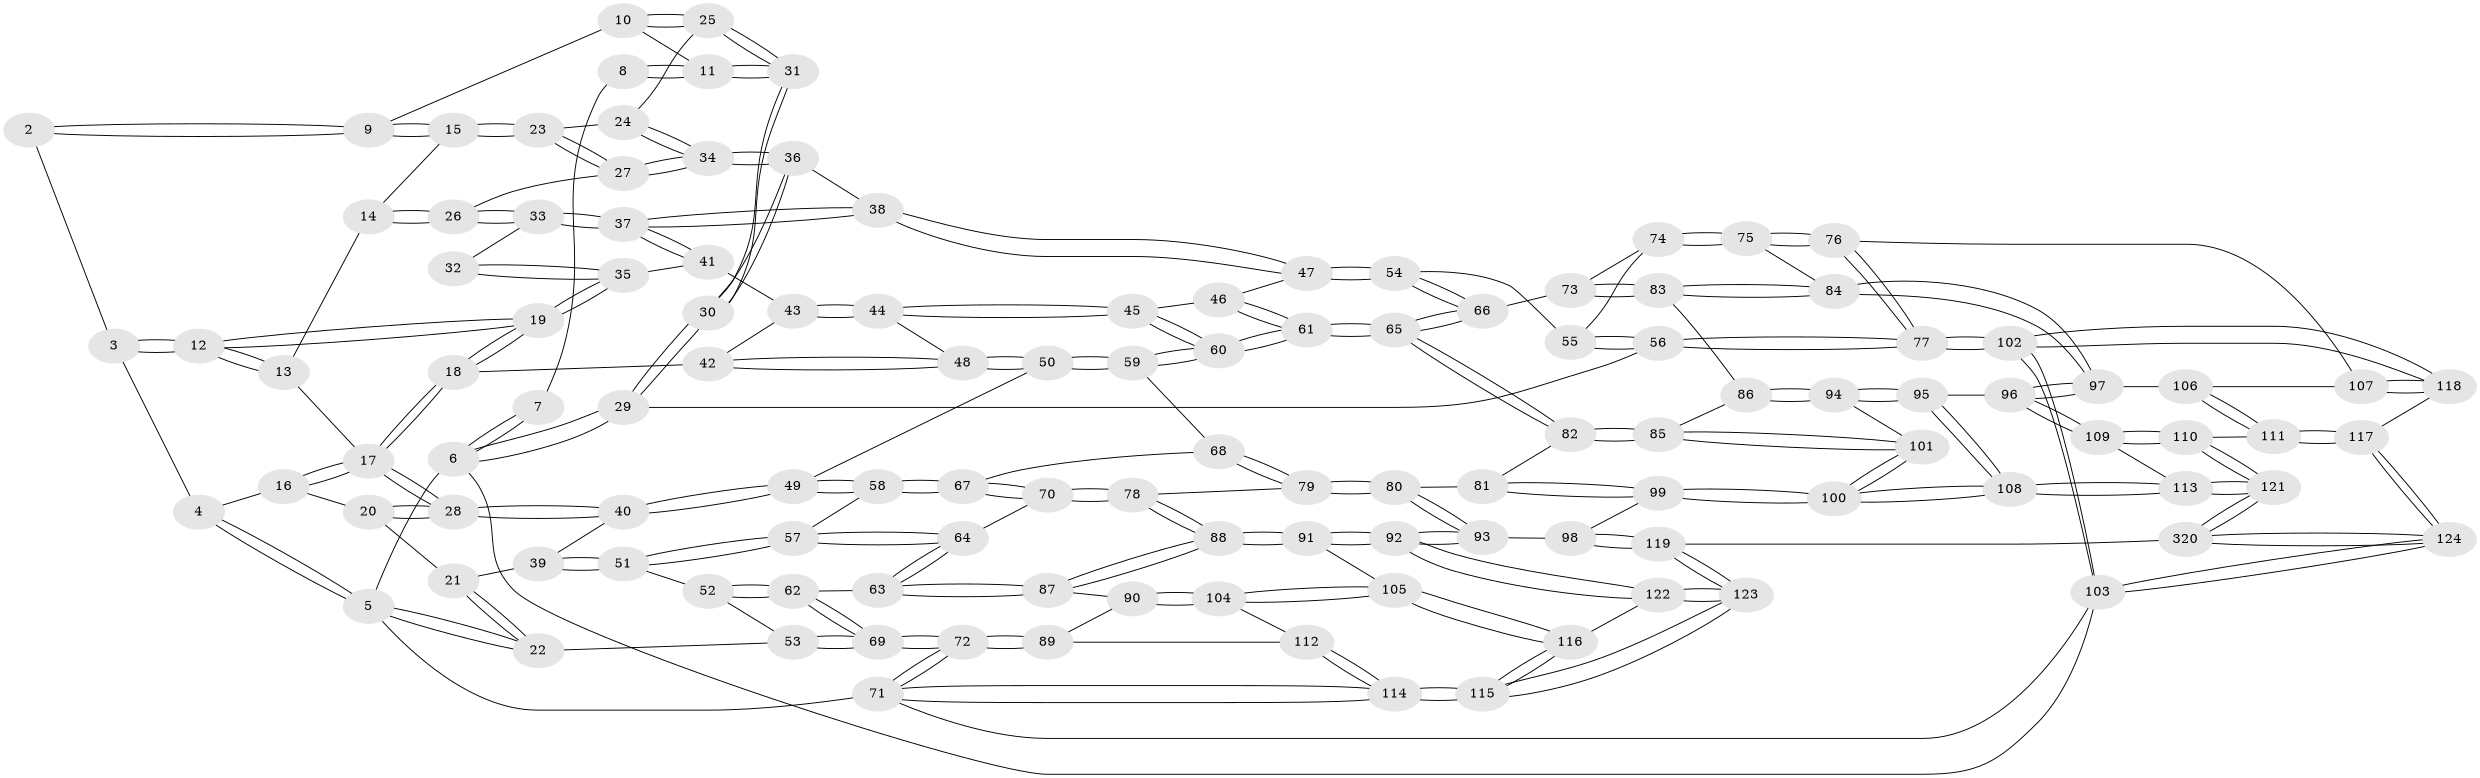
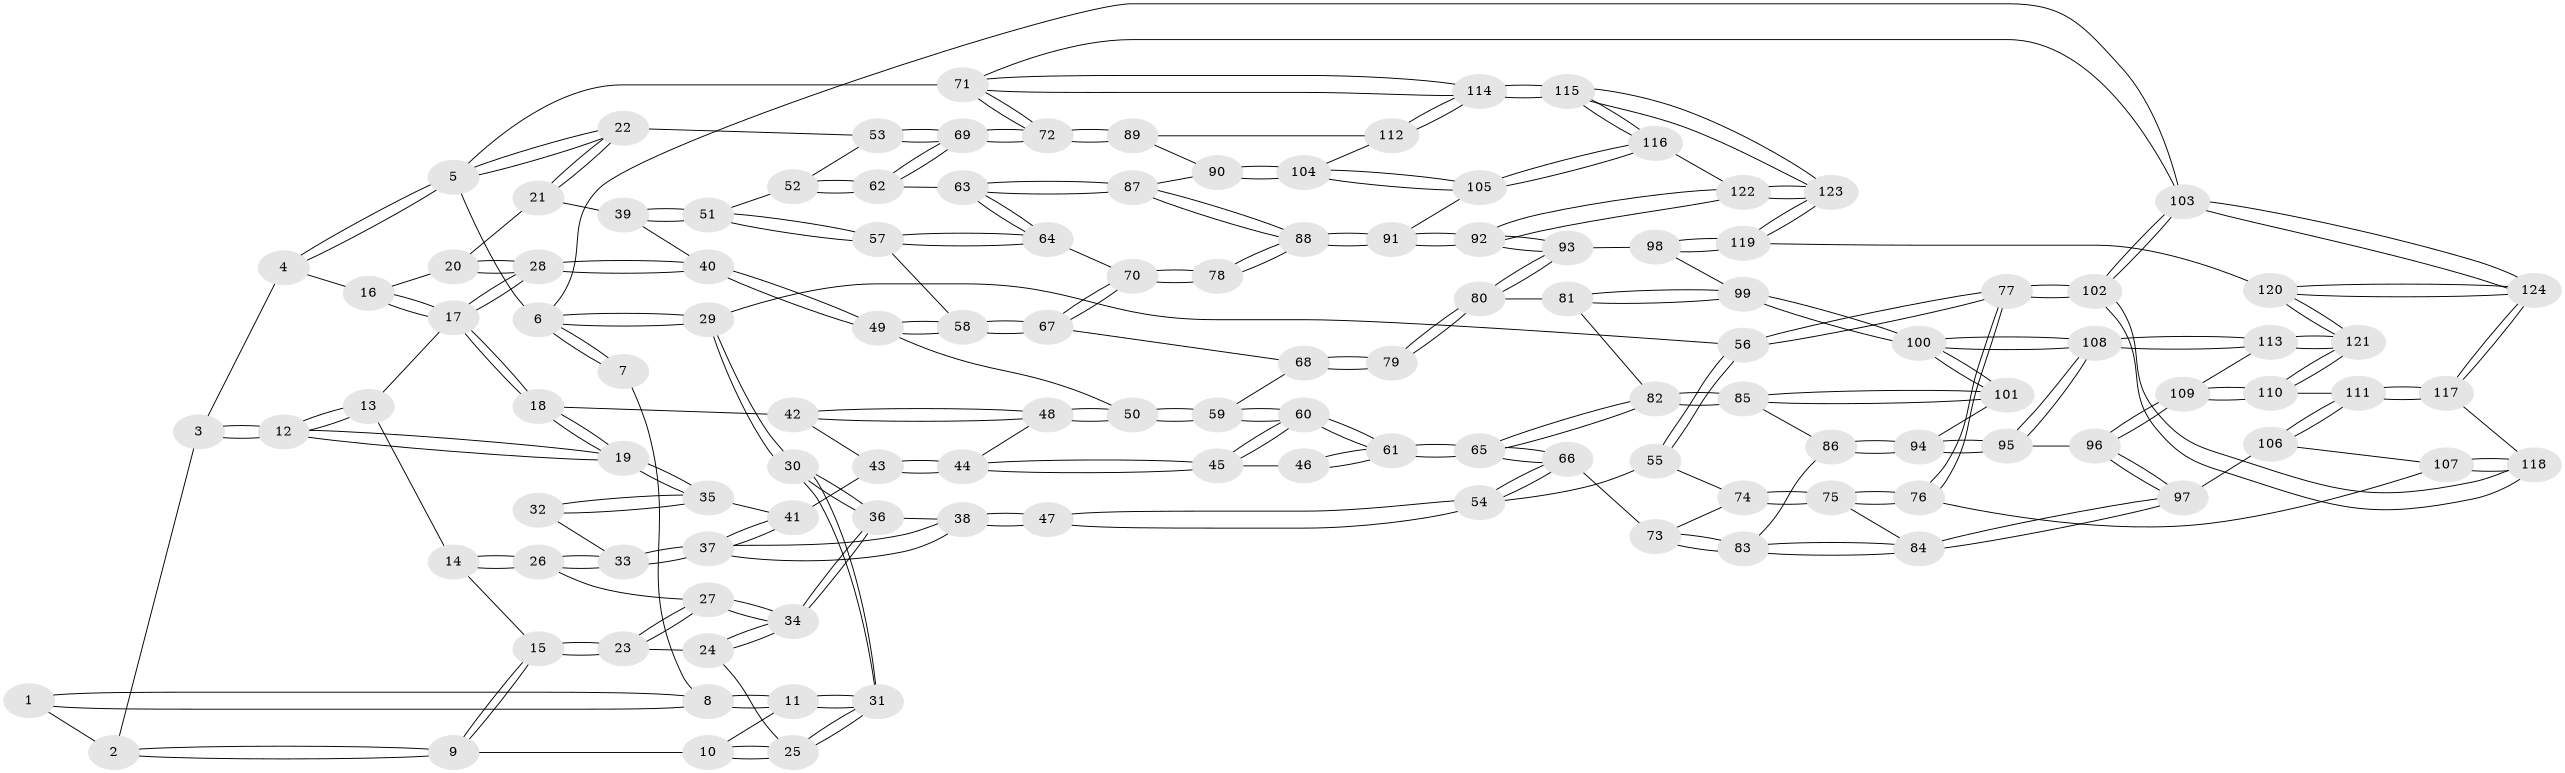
(1263, 287) -> none
(1220, 491) -> none
(2186, 539) -> (2271, 290)
none -> (29, 701)
